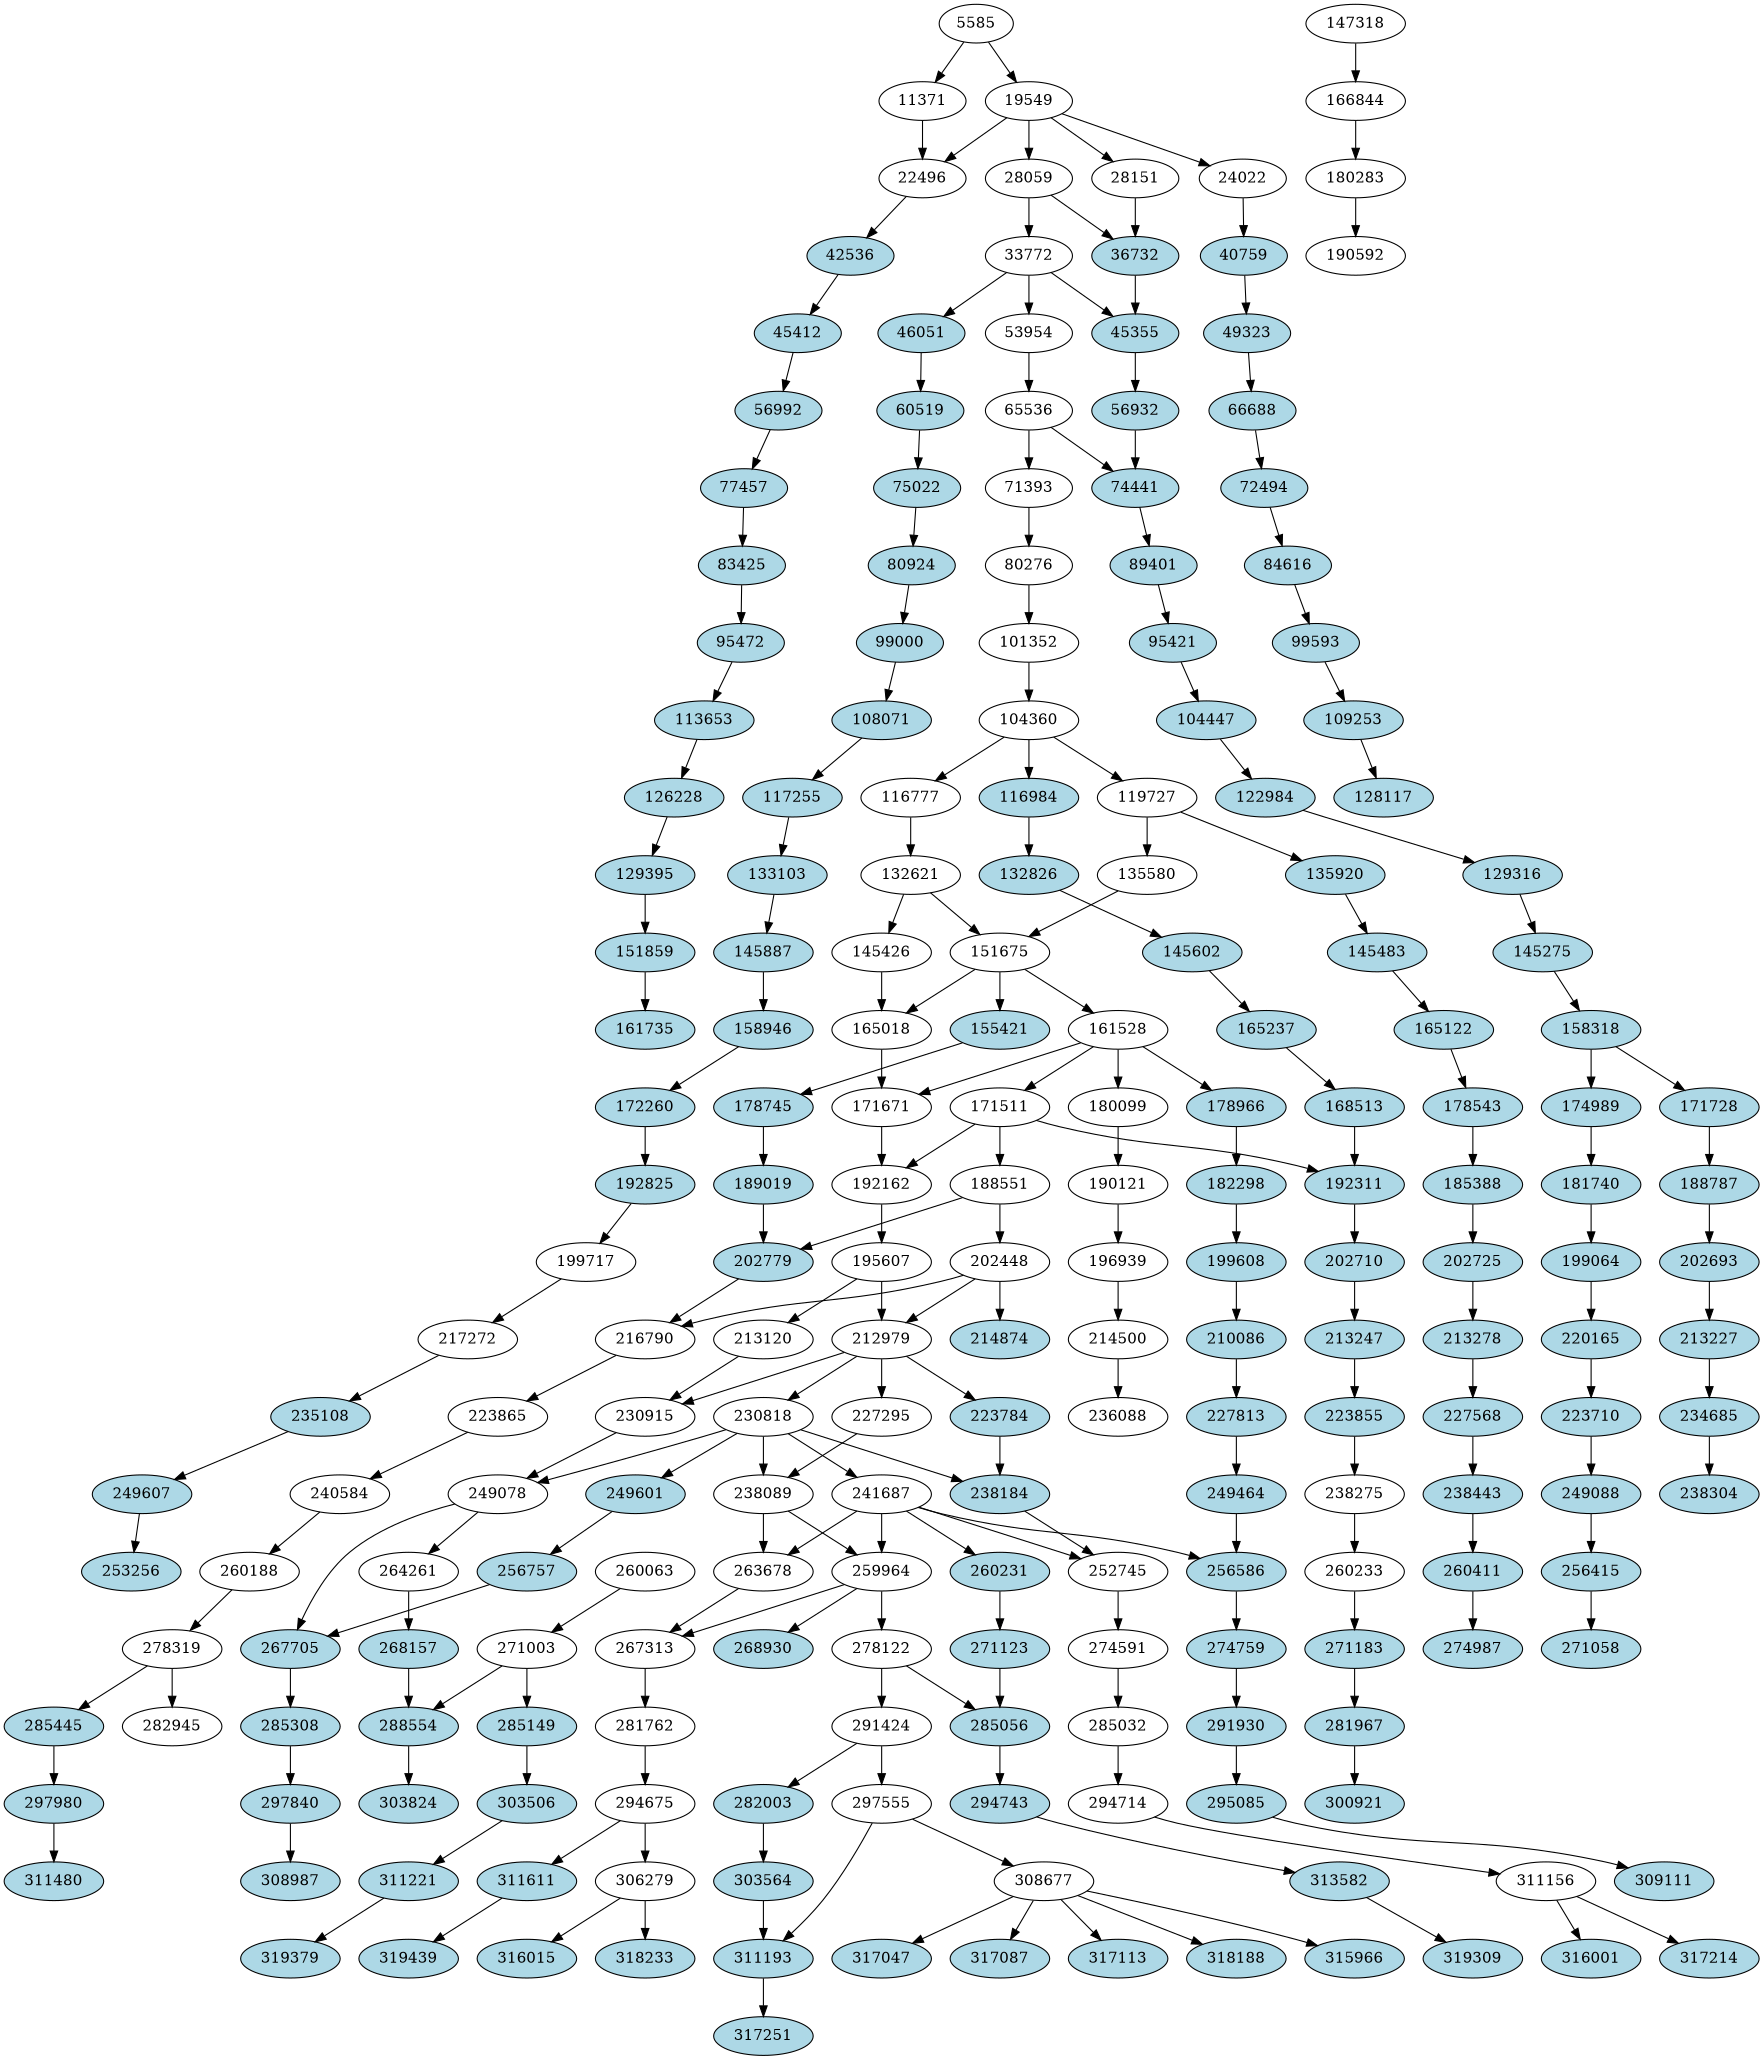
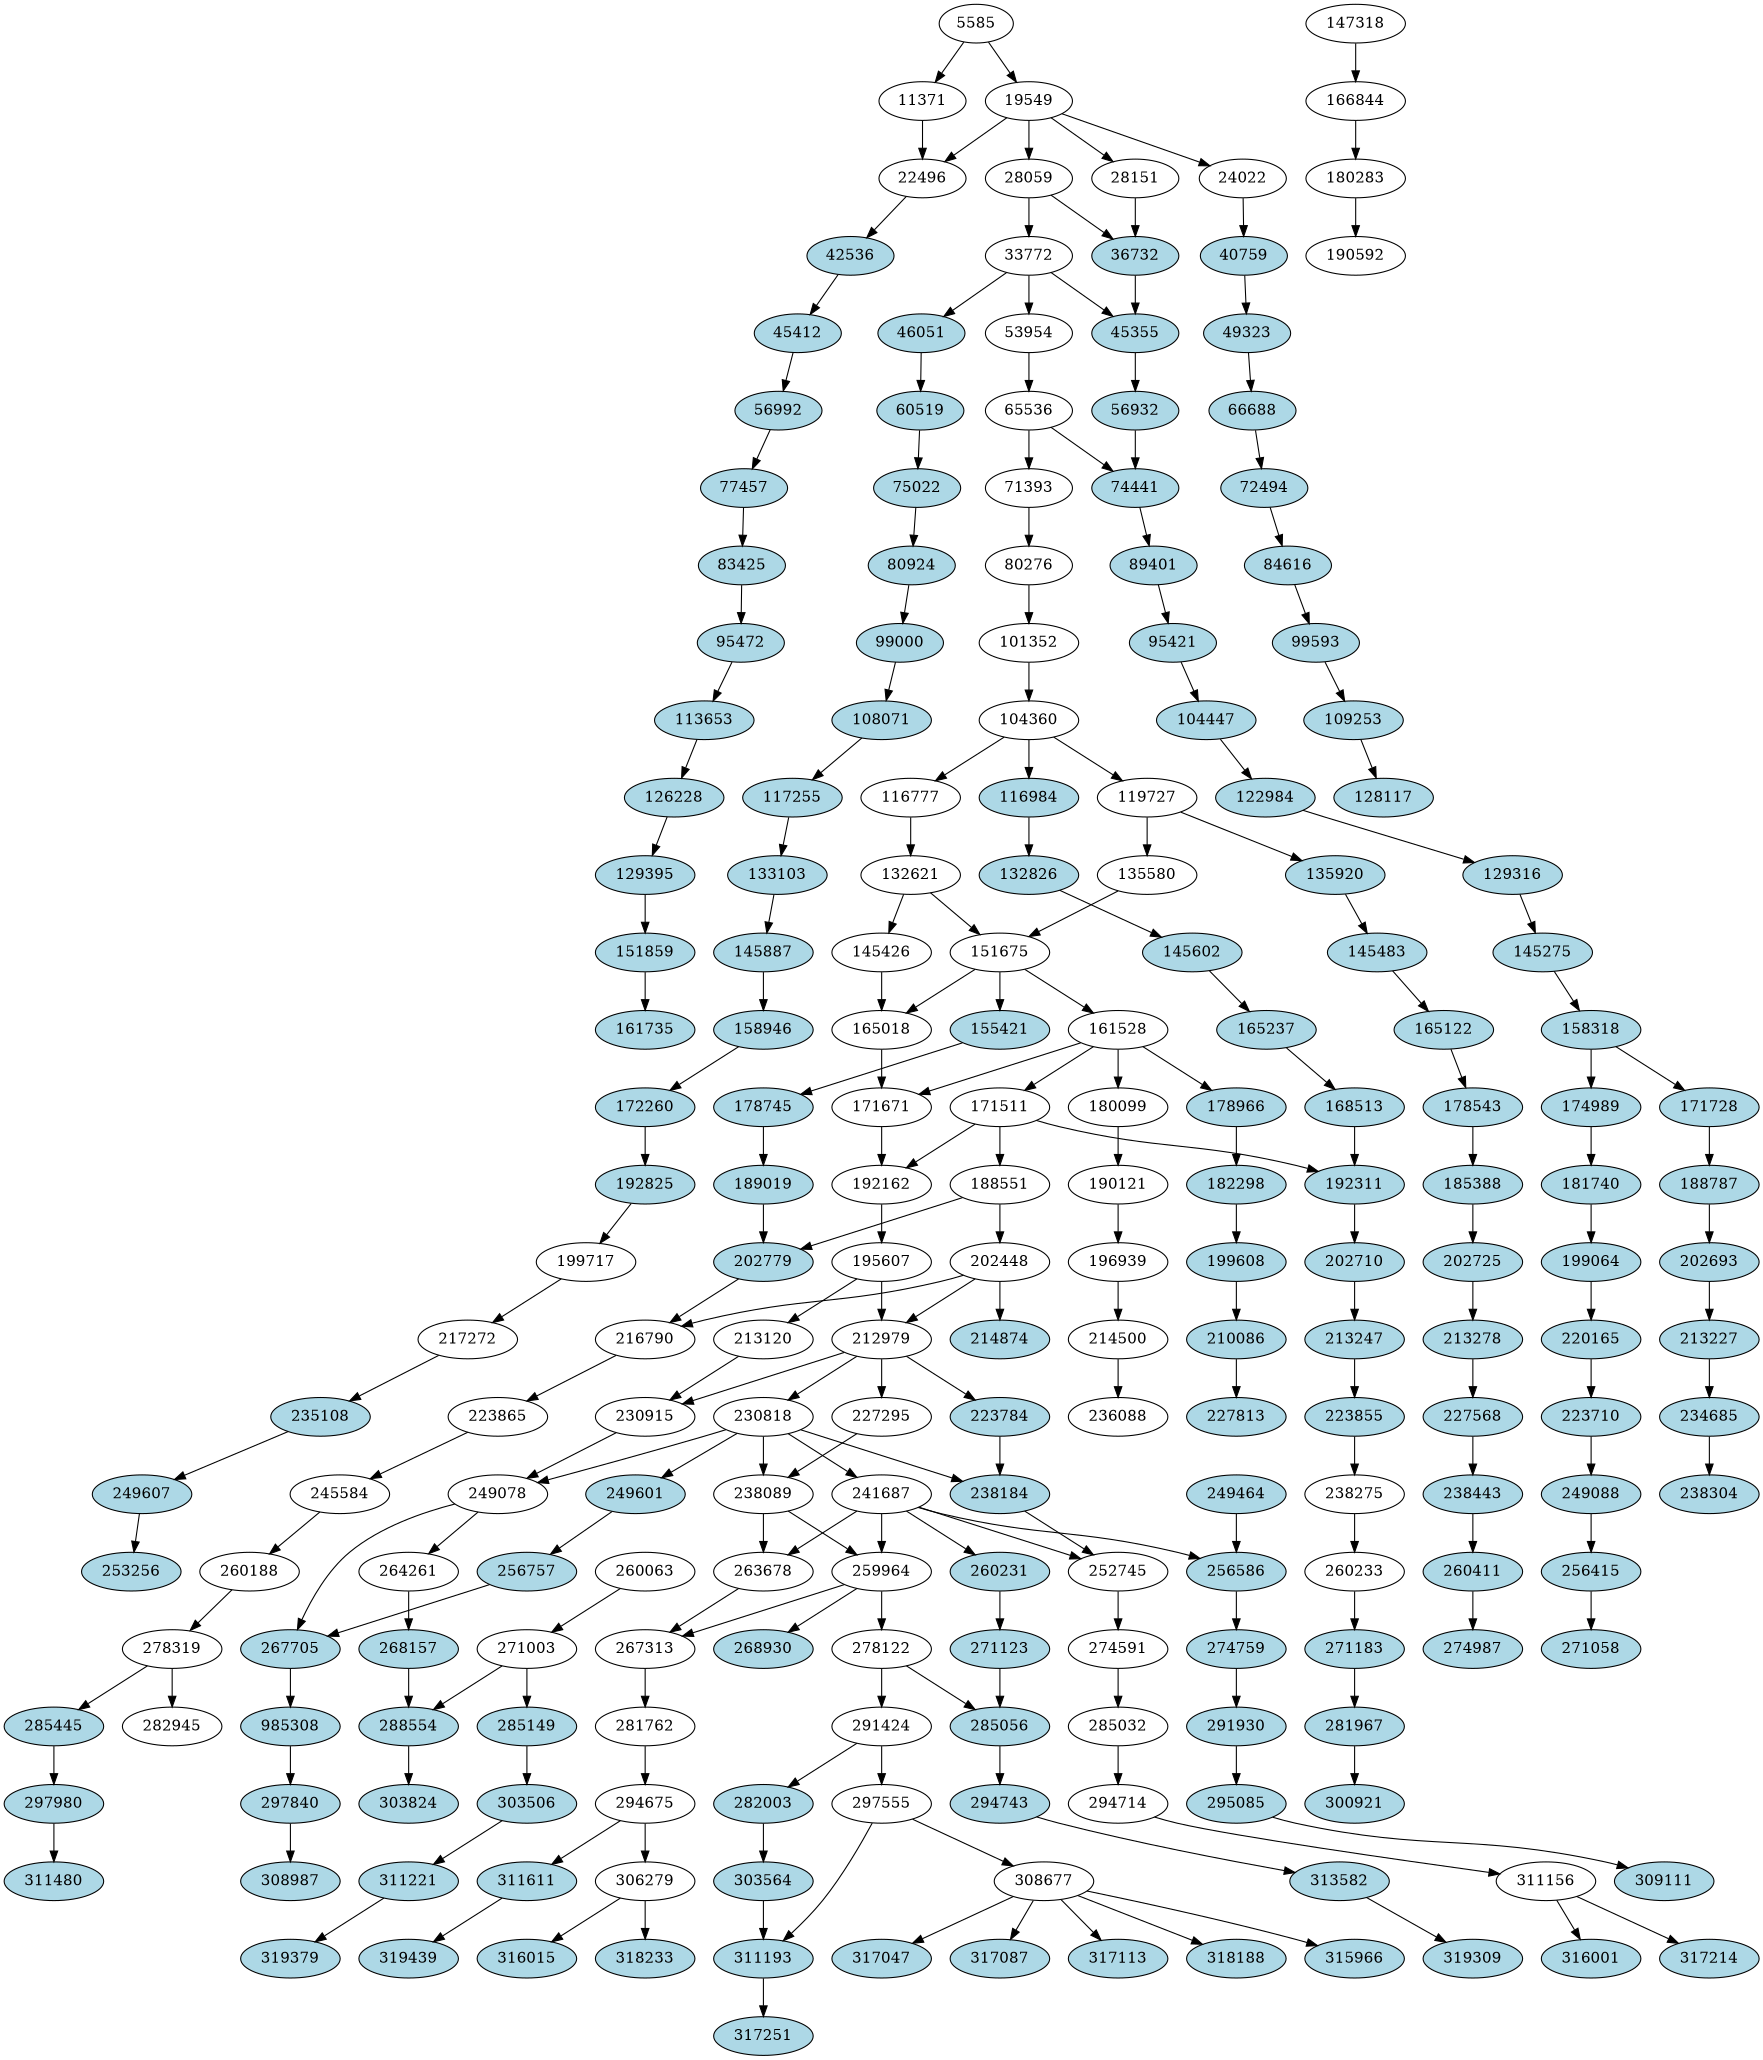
(1236, 1450) -> none
(340, 1494) -> (340, 1494)
(290, 1726) -> (290, 1726)
